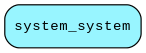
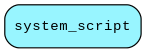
(73, 26) -> (73, 26)
